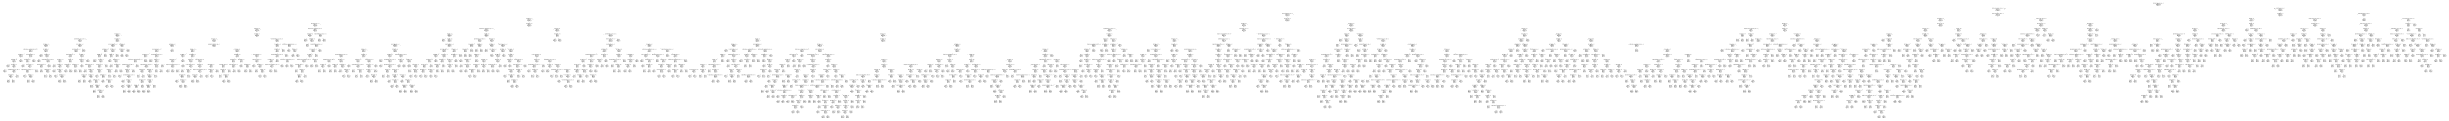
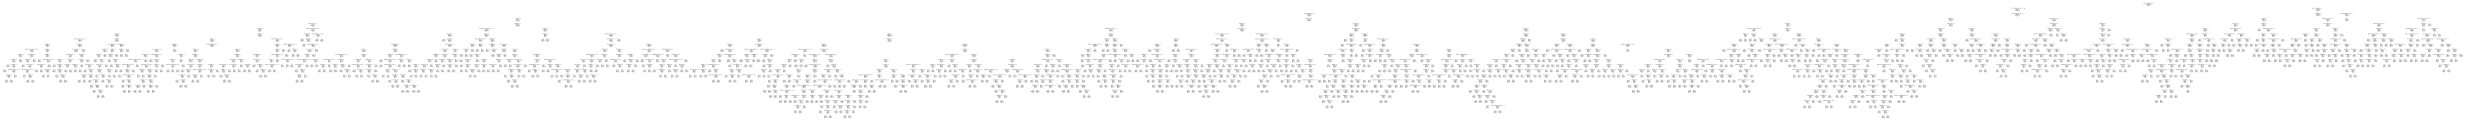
(41, 56) -> none
none -> (2376, 56)
(2173, 92) -> none
